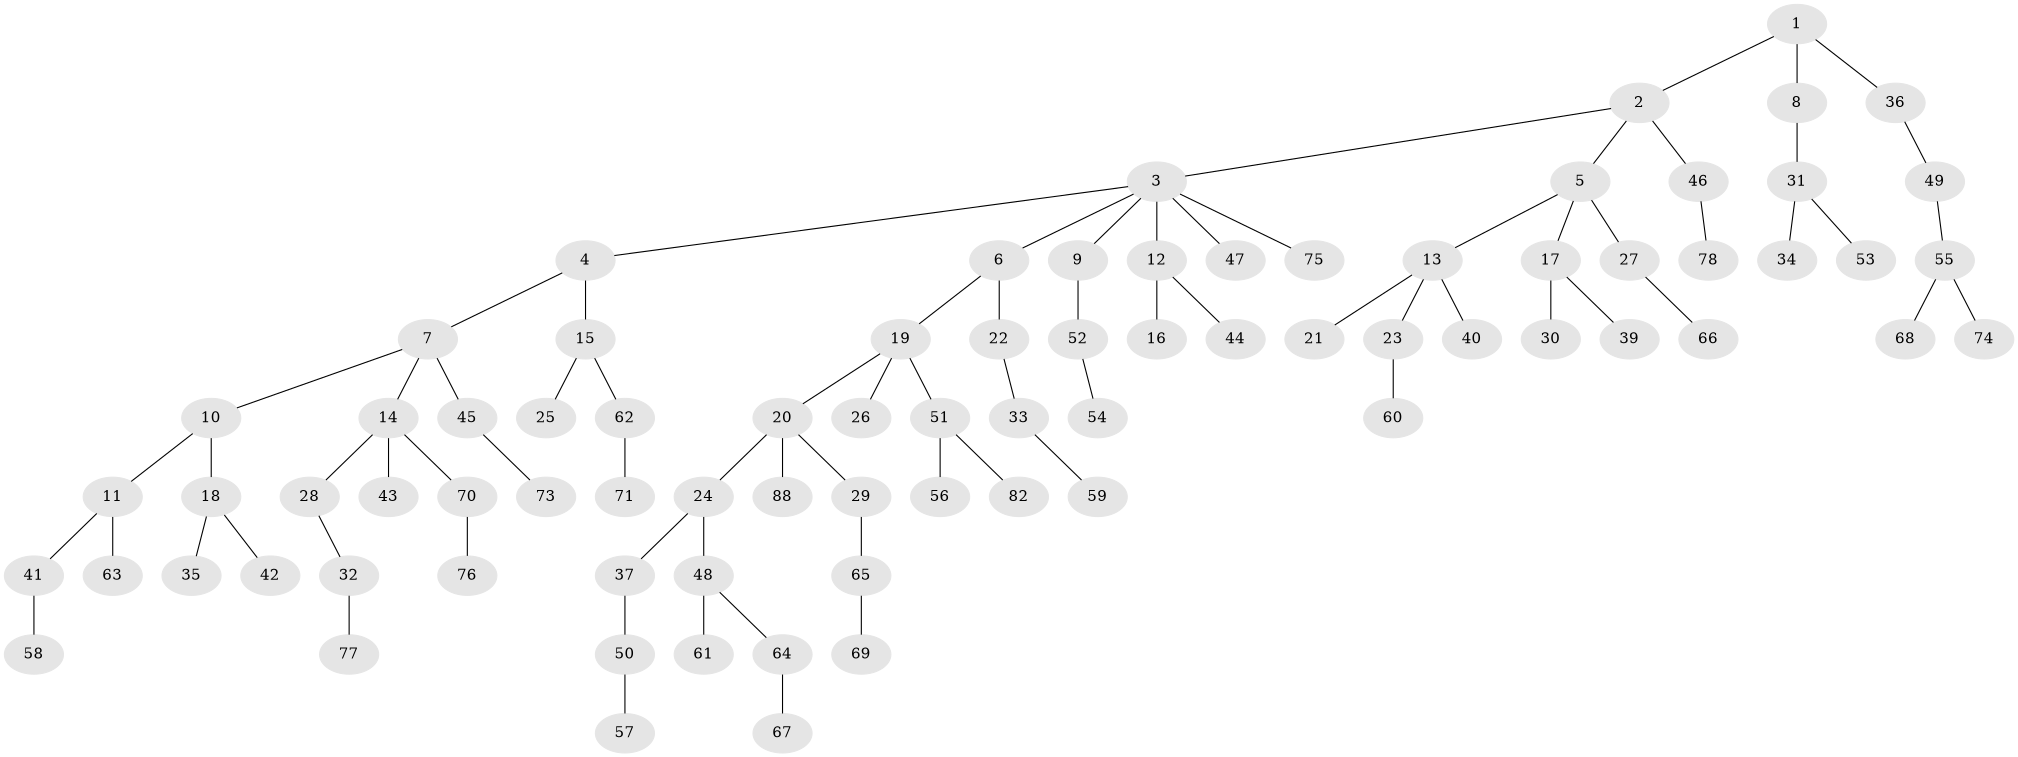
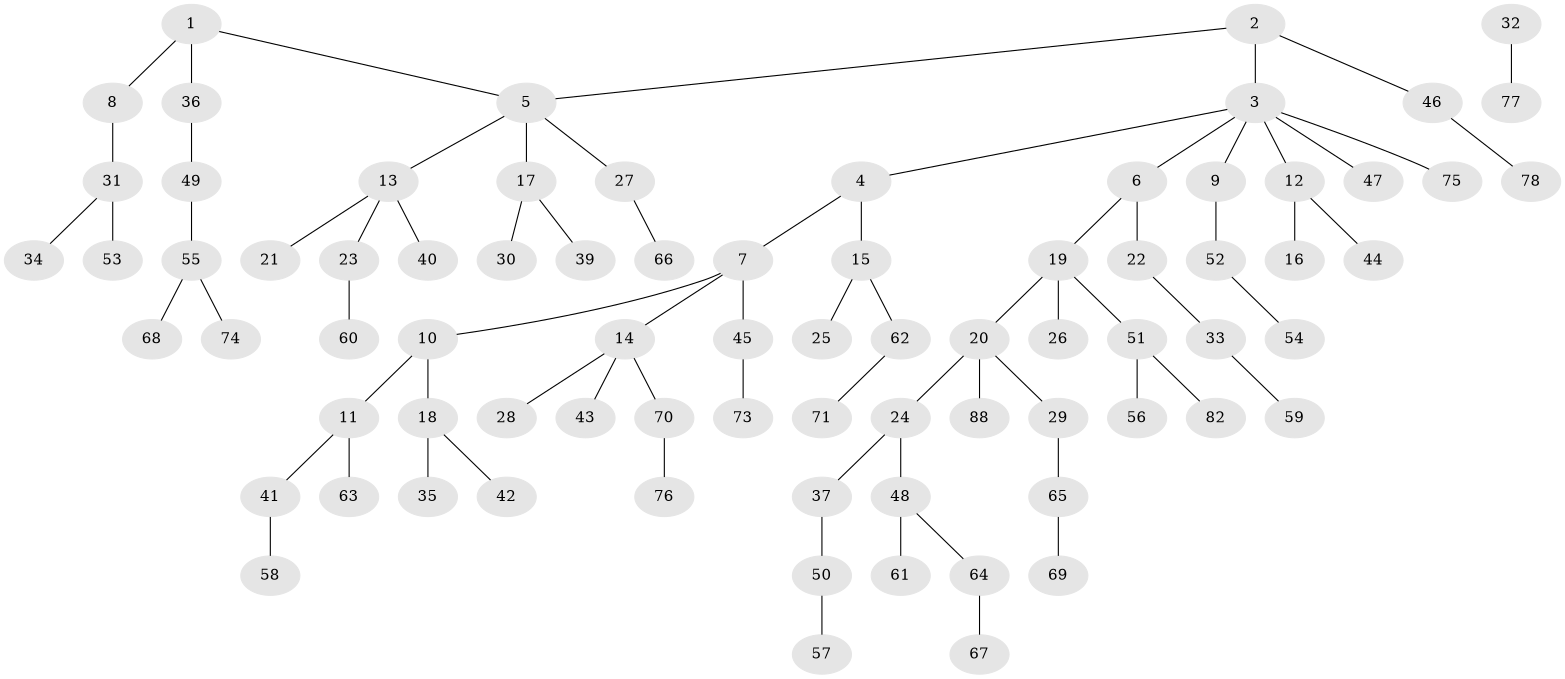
(1718, 63) -> (359, 63)
(329, 536) -> none
